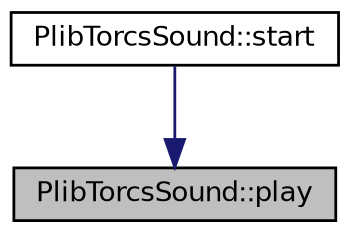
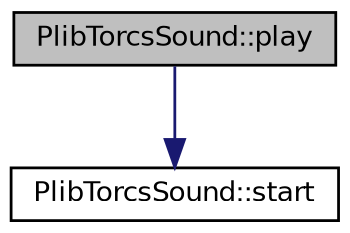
(175, 103) -> (175, 103)
